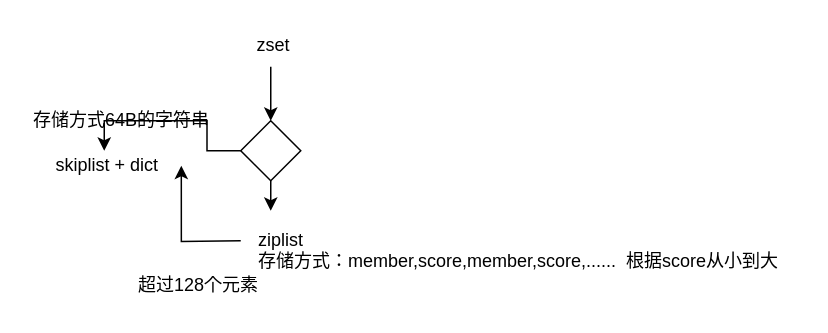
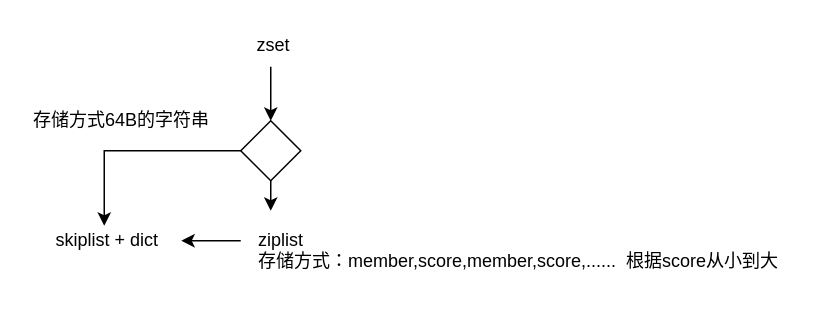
(113, 166) -> (113, 241)
(211, 286) -> none
